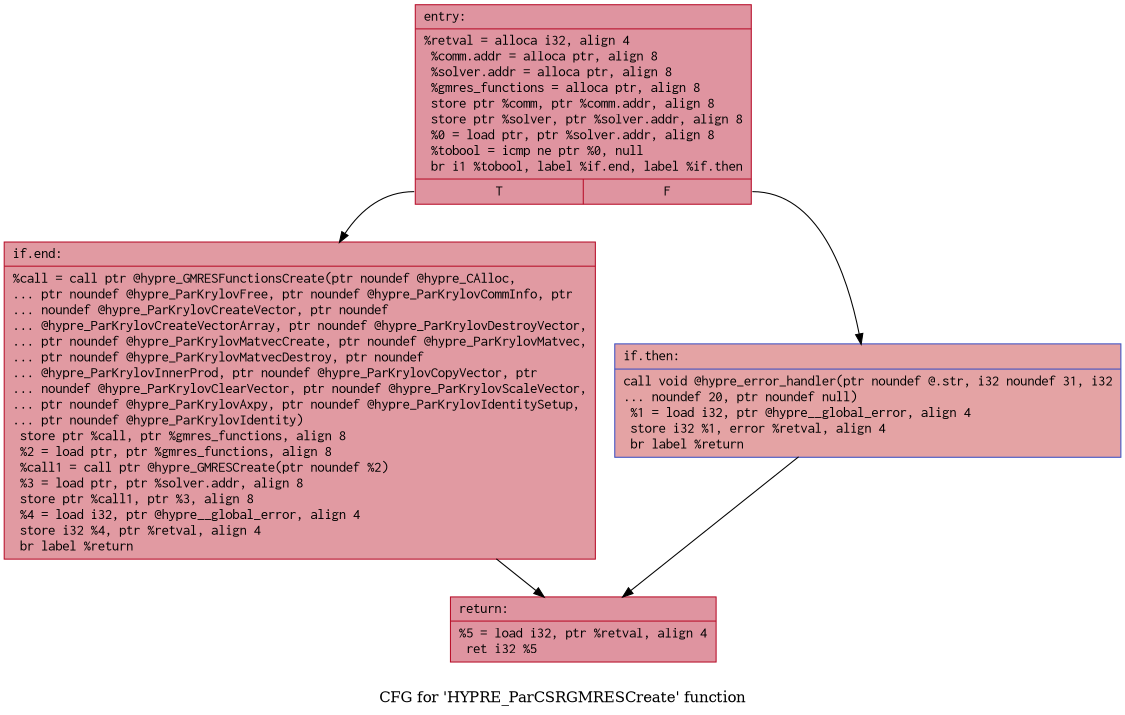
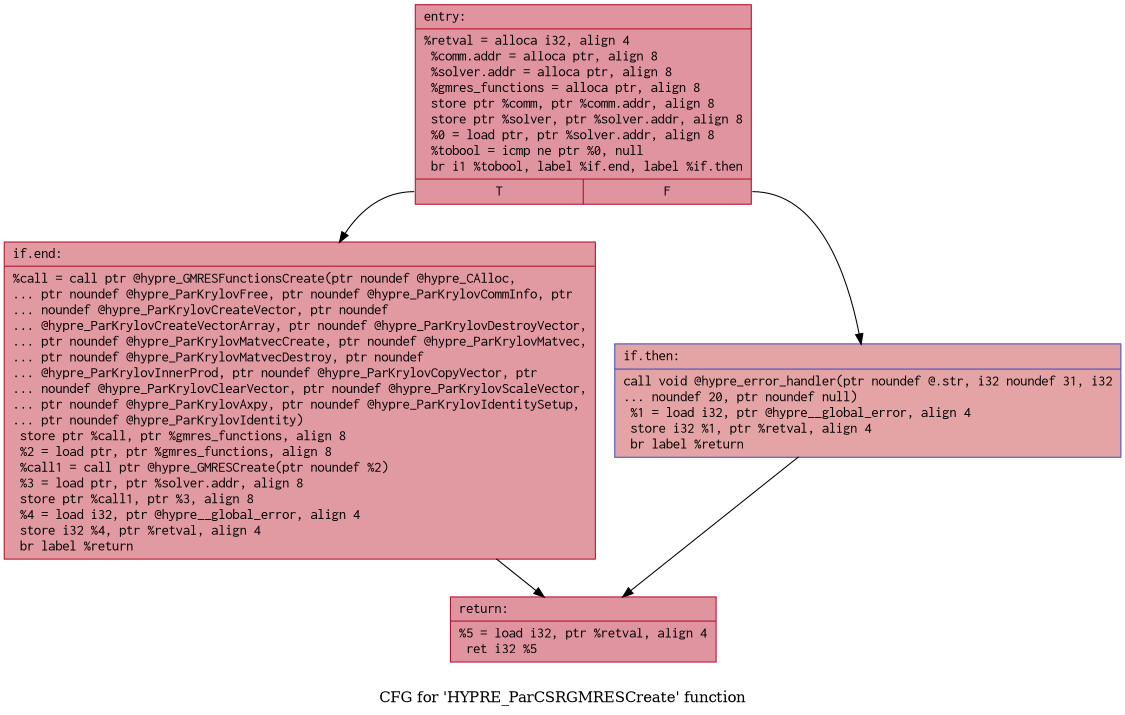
(754, 428) -> (748, 428)
